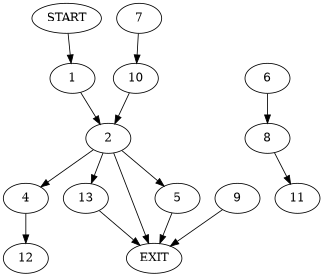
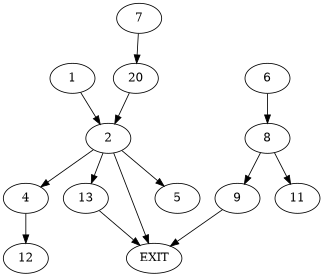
(67, 18) -> none
(136, 78) -> (136, 78)
none -> (254, 165)
(167, 224) -> none
